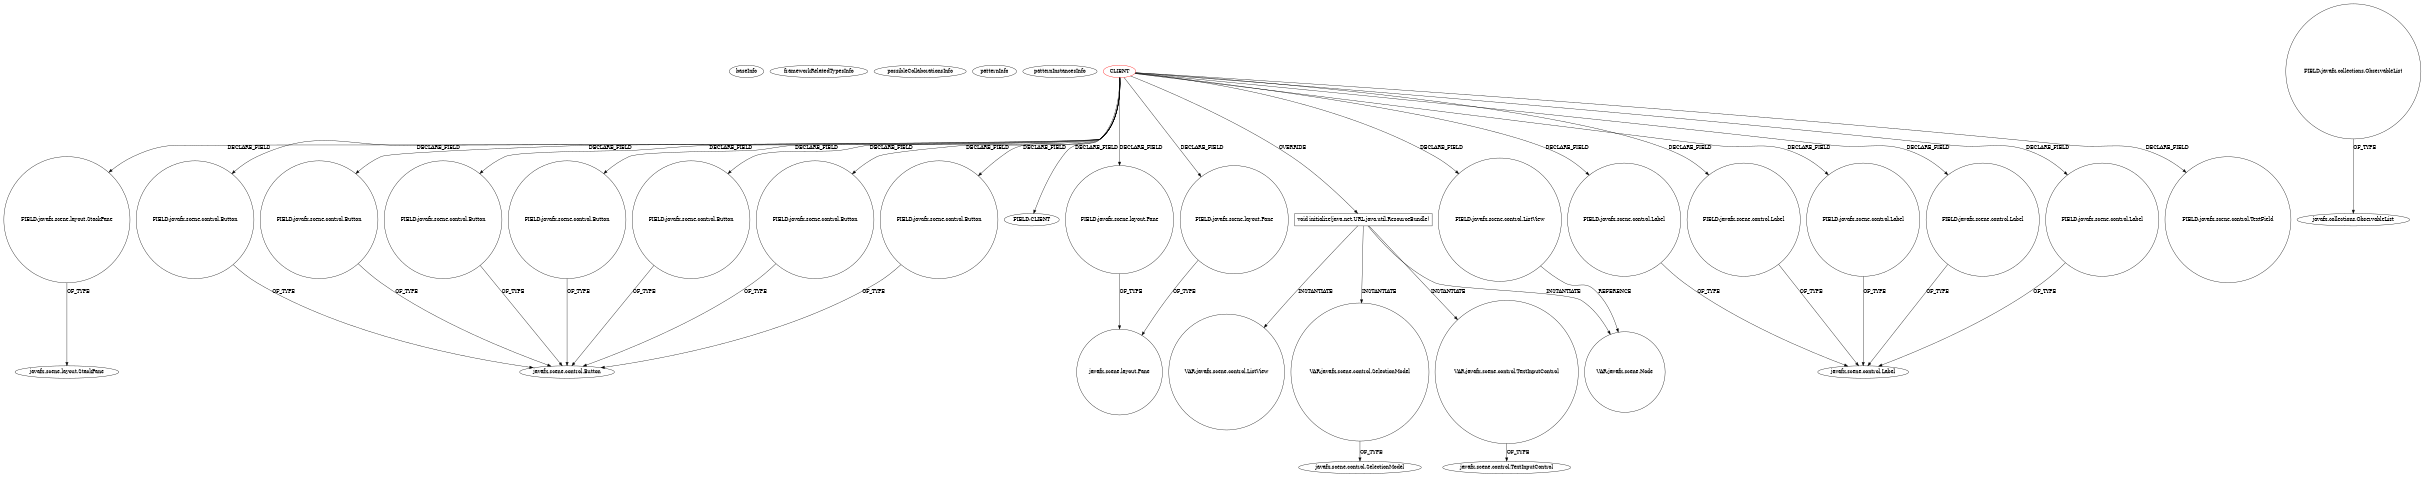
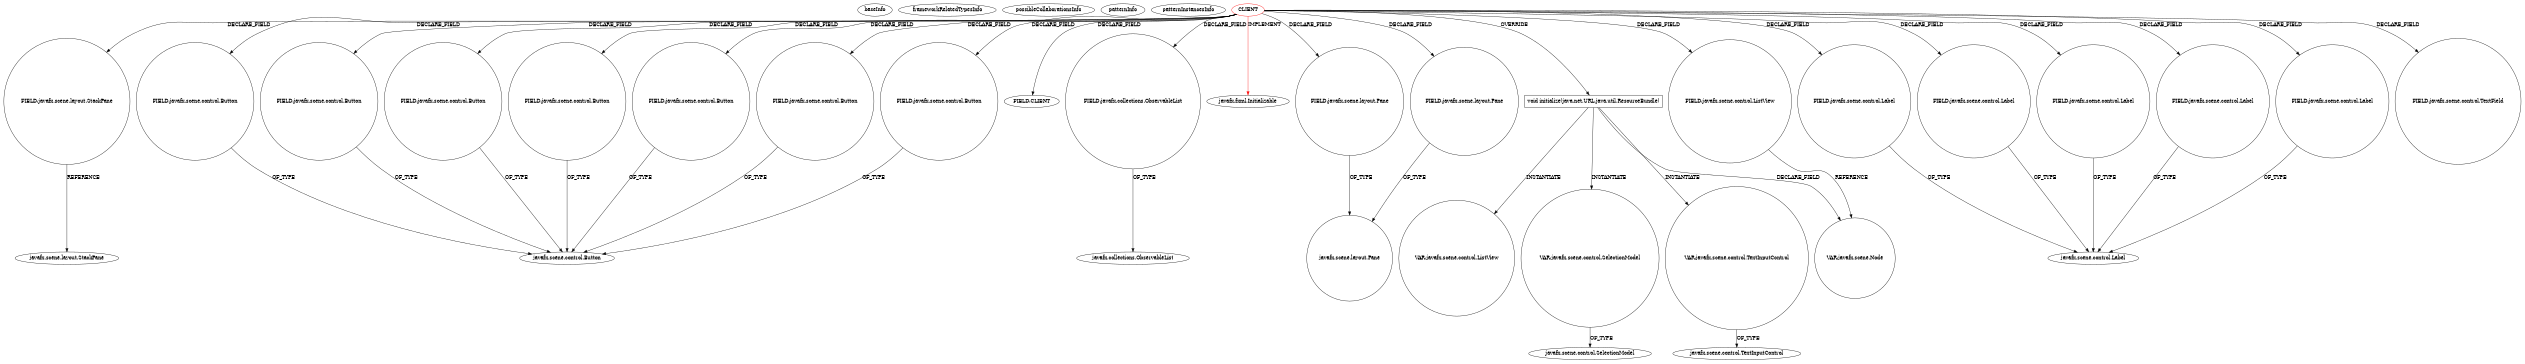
none -> (1203, 23)
none -> (1248, 101)
(78, 292) -> (83, 178)
(1564, 292) -> (1798, 178)
